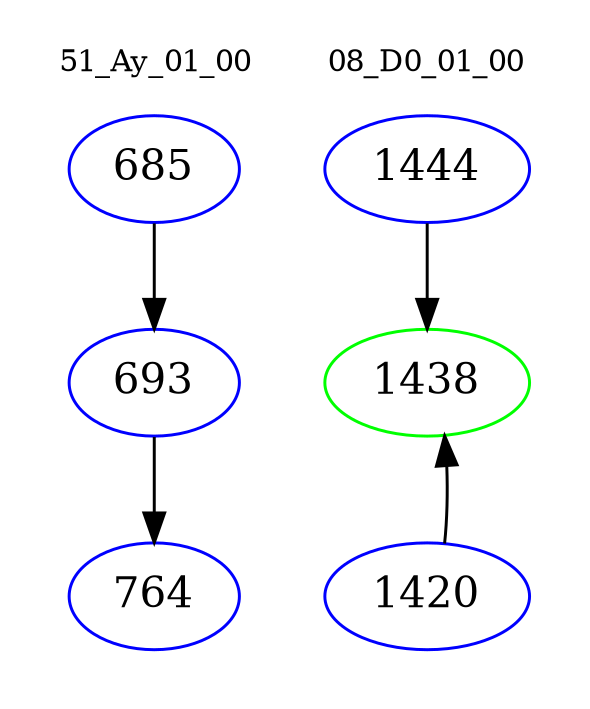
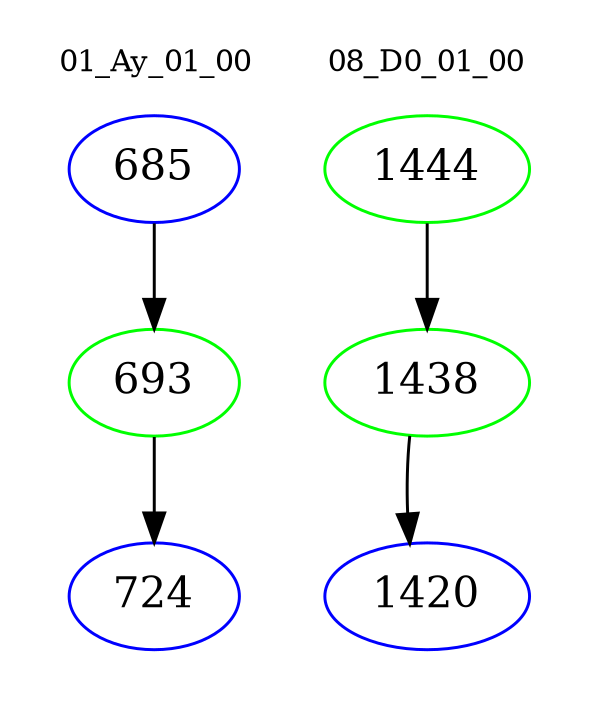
(156, 64) -> (156, 64)
(427, 169) -> (427, 169)
(154, 383) -> (154, 383)
(447, 505) -> (407, 475)
(154, 596) -> (154, 596)
